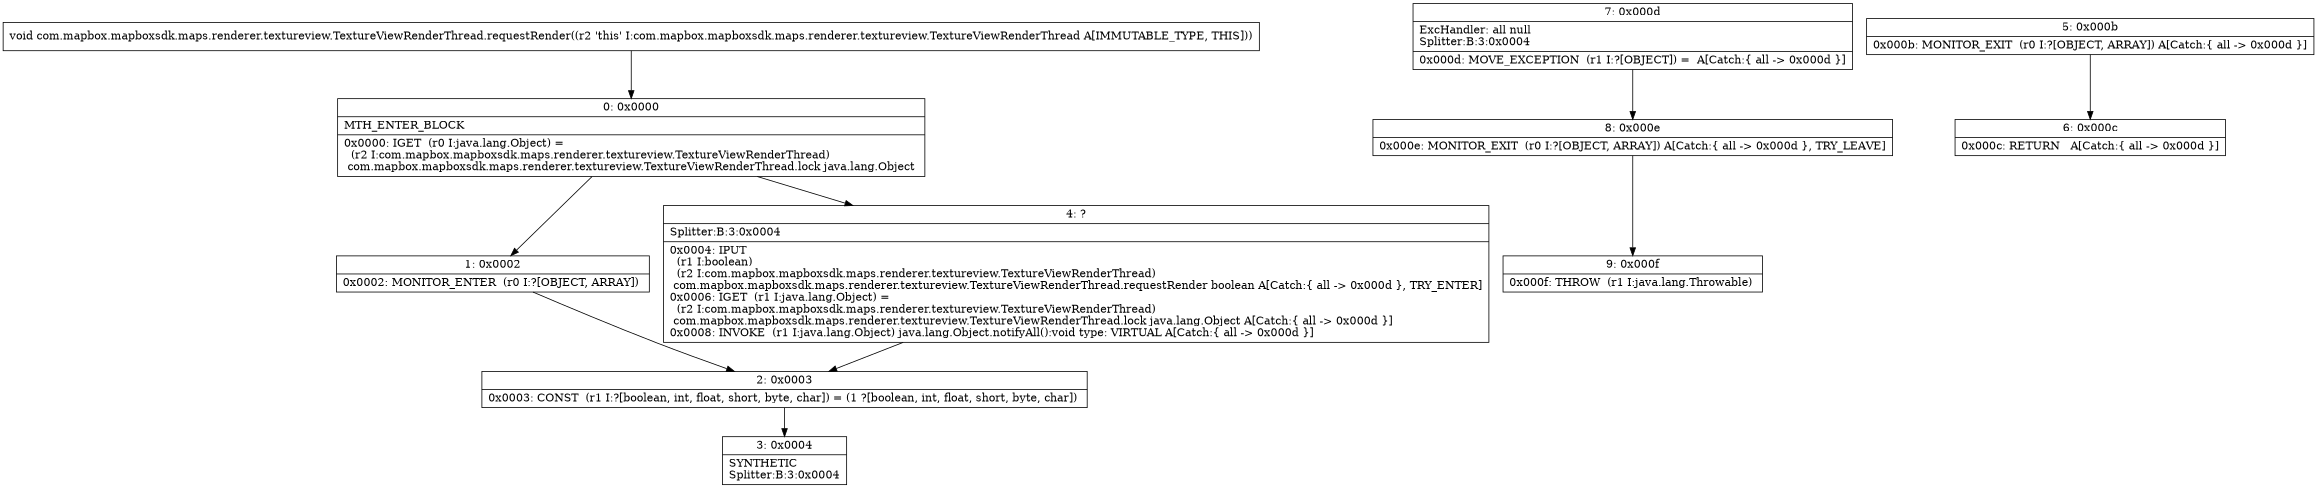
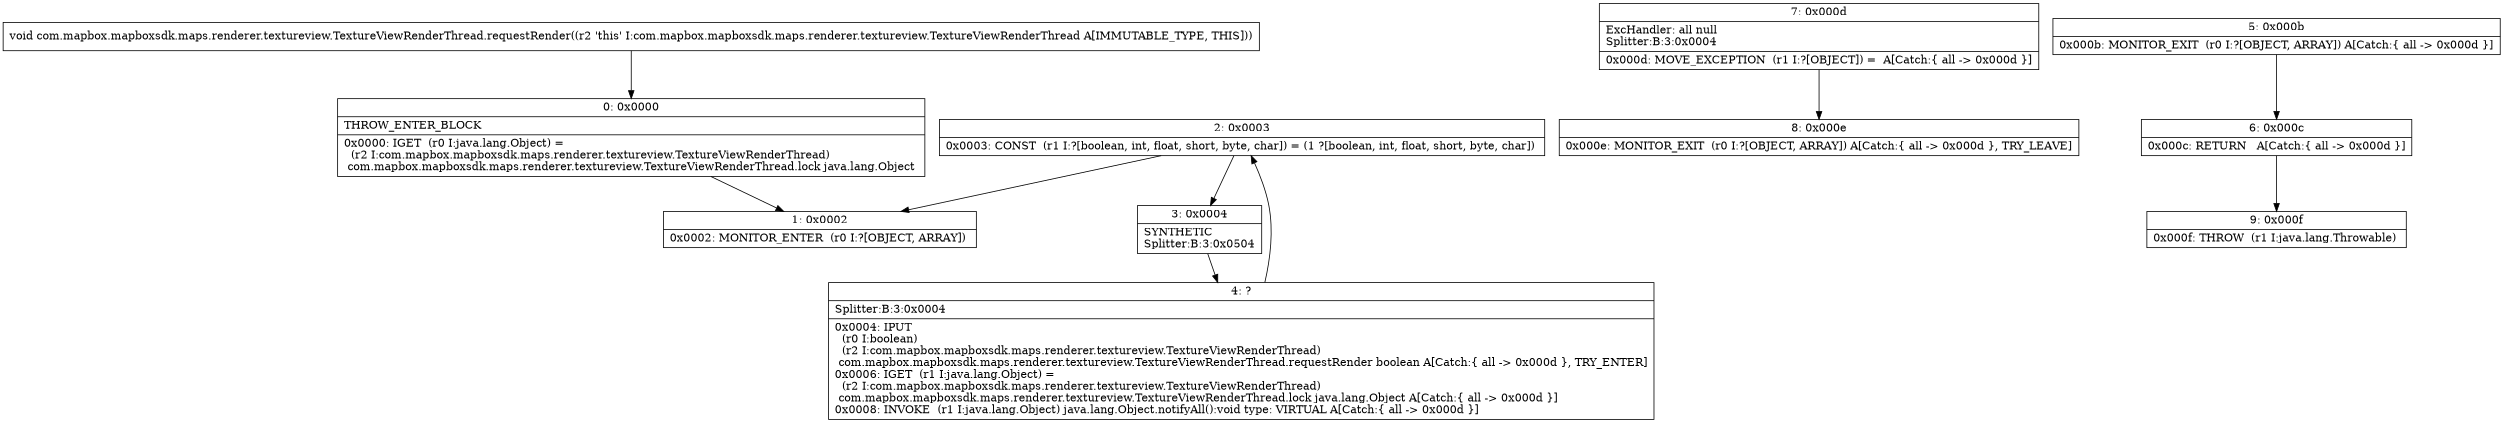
(404, 125) -> (413, 125)
(801, 190) -> (1211, 264)
(1633, 202) -> (2277, 180)
(711, 262) -> (877, 339)
(629, 332) -> (1035, 183)
(785, 475) -> (1200, 244)
